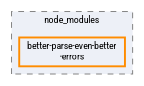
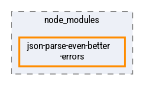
(72, 52) -> (72, 52)
